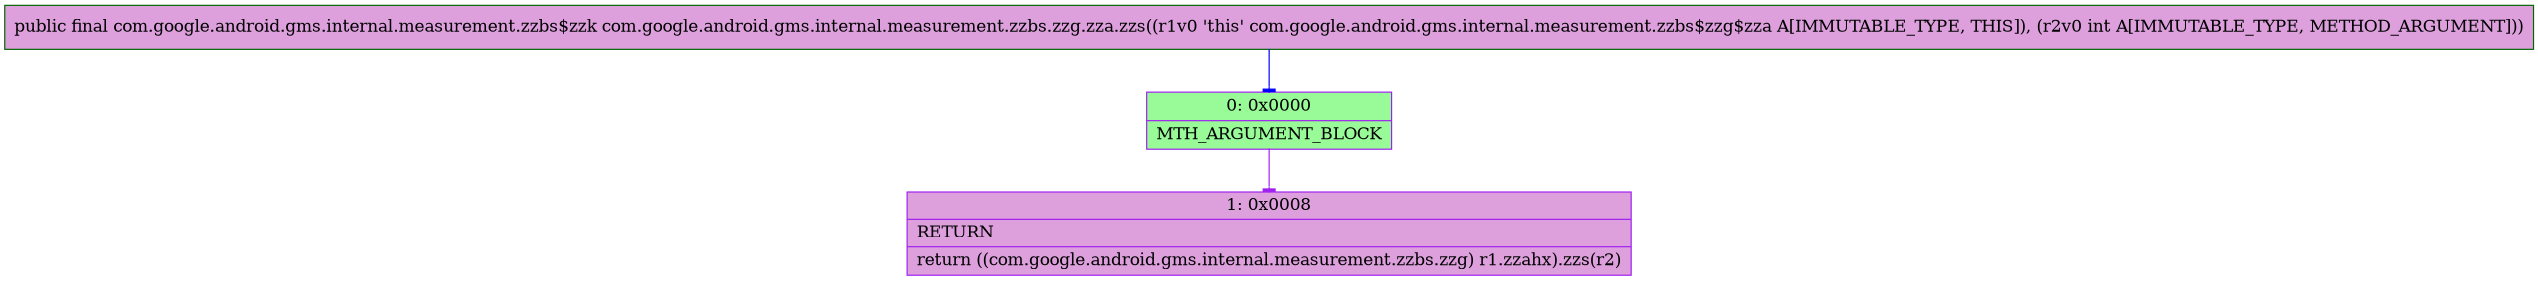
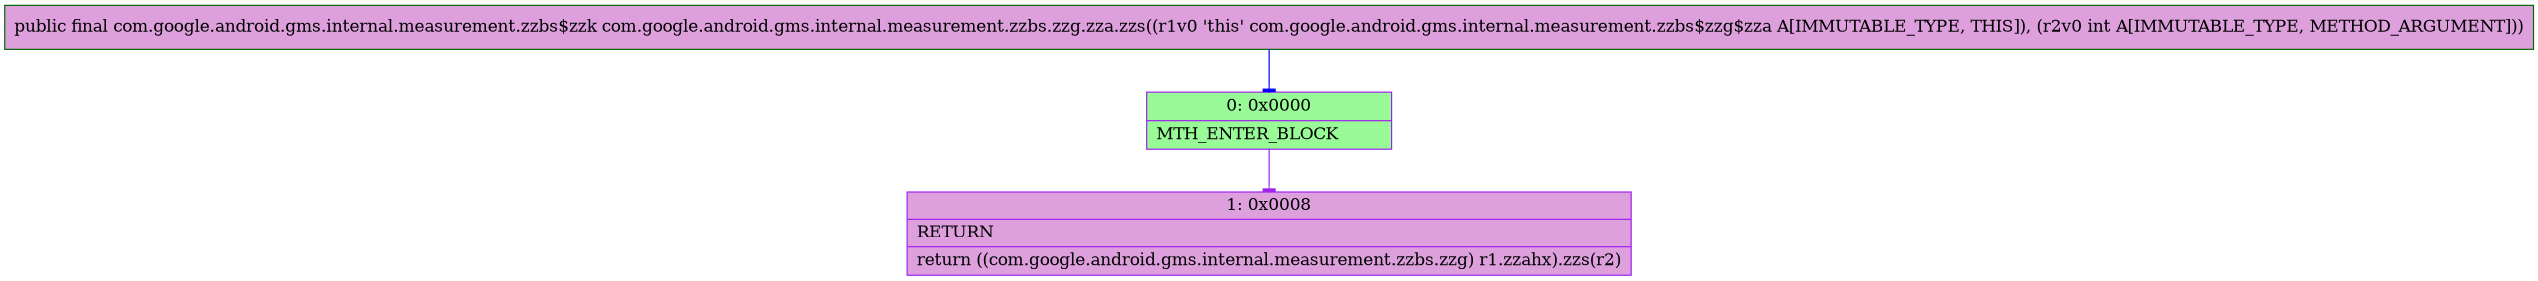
(1269, 134) -> (1248, 134)
